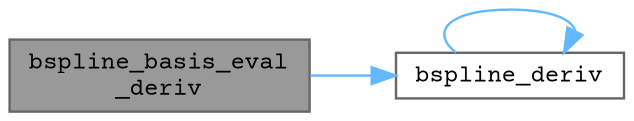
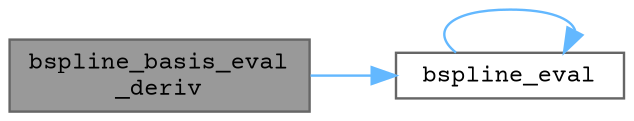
(510, 76) -> (510, 76)
